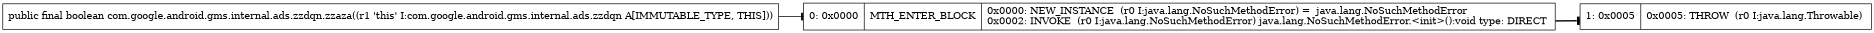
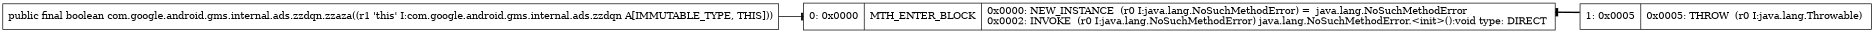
(1566, 21) -> (1569, 12)
